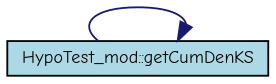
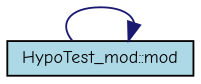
(138, 58) -> (100, 58)
